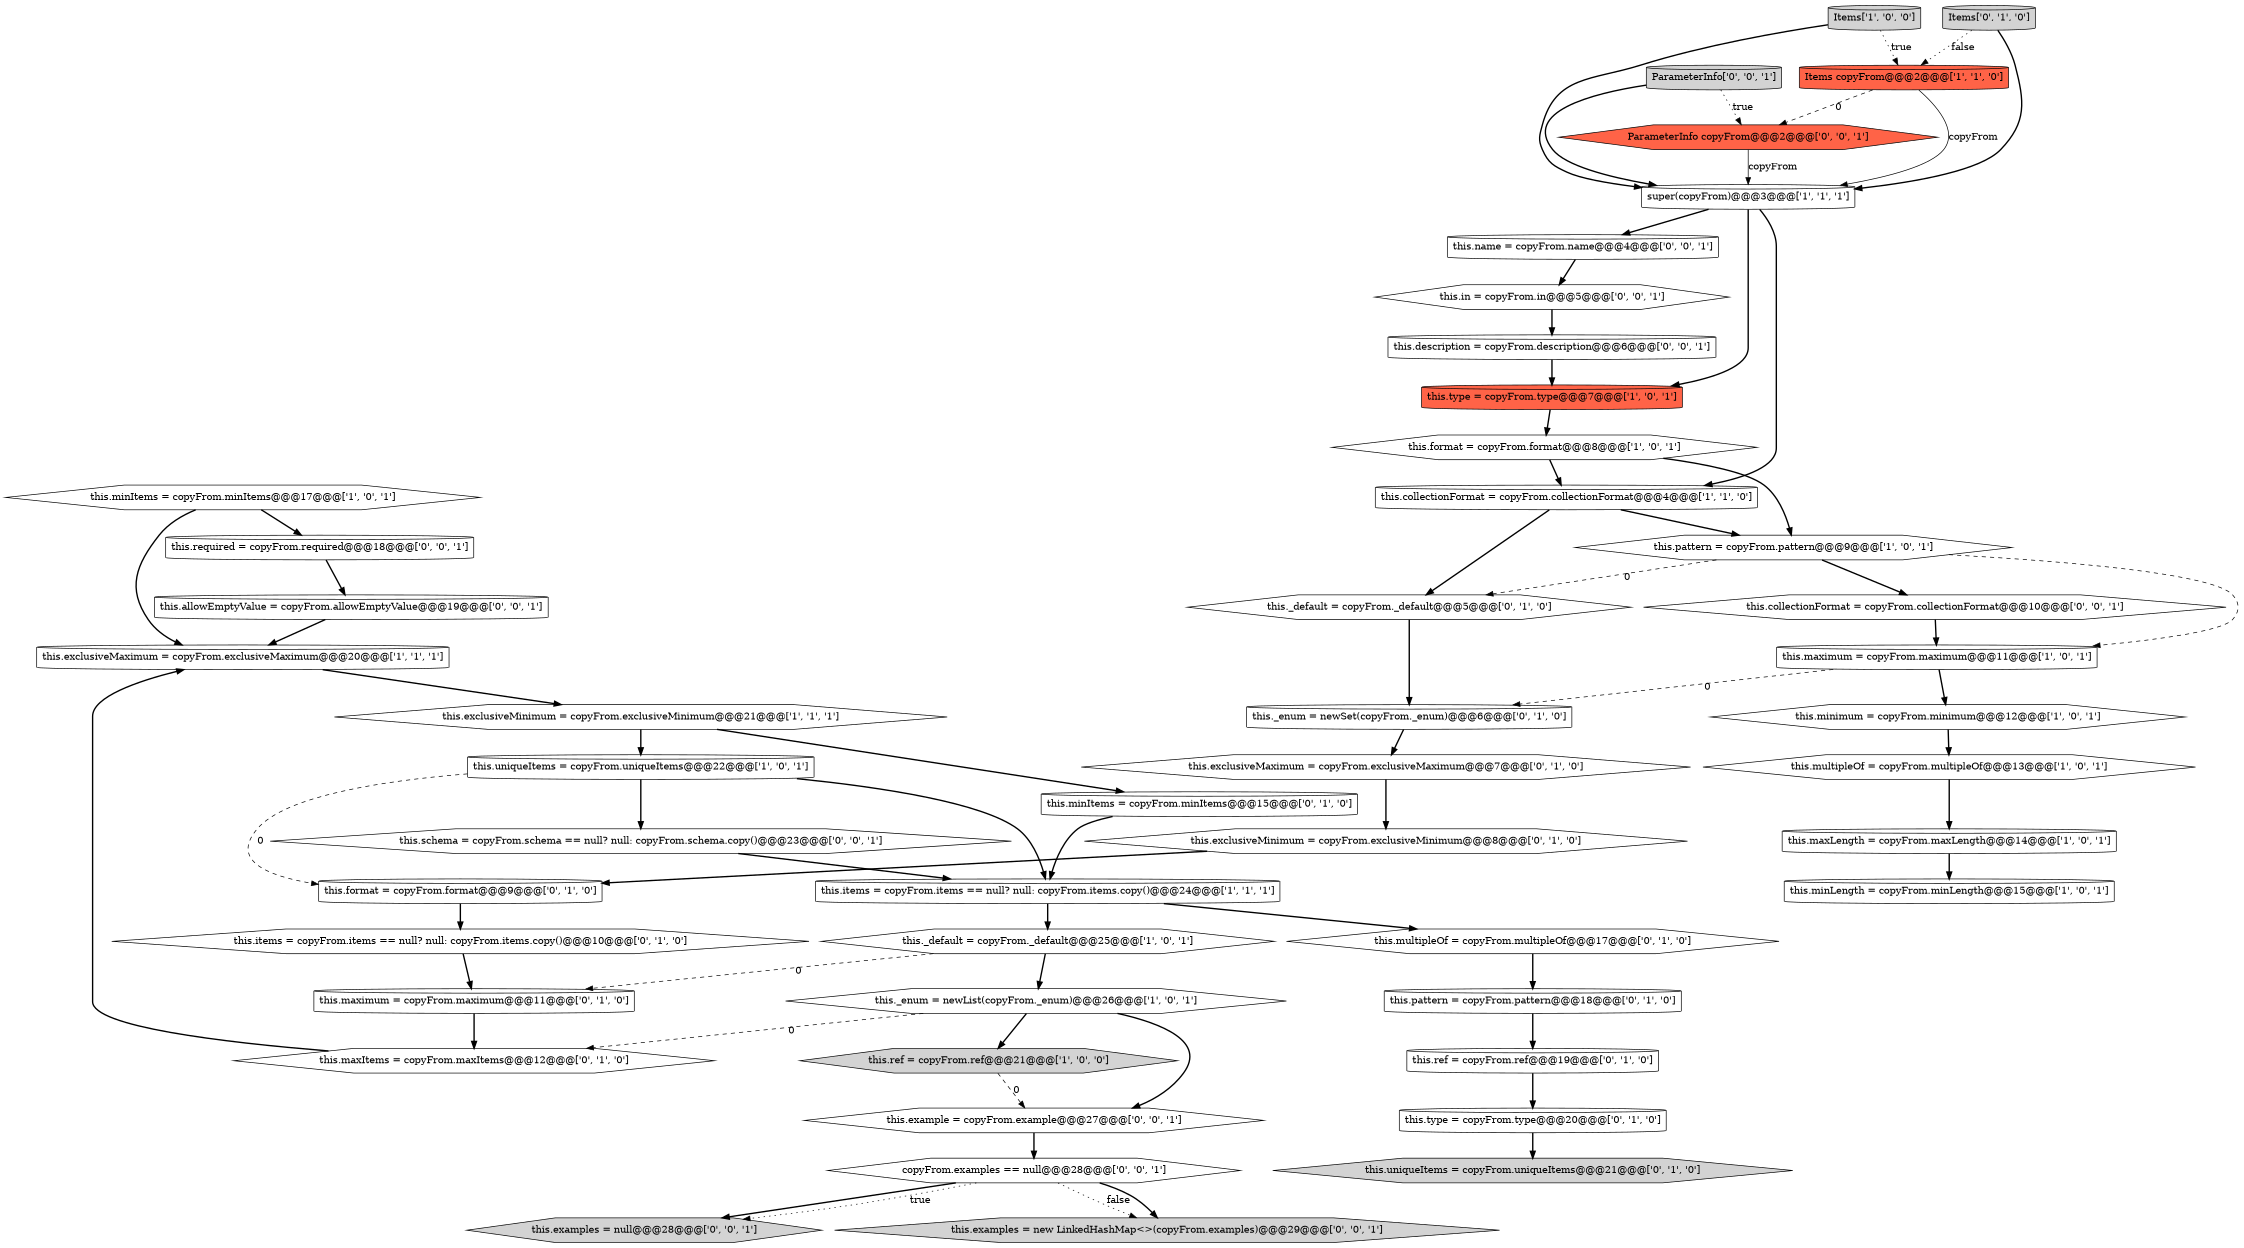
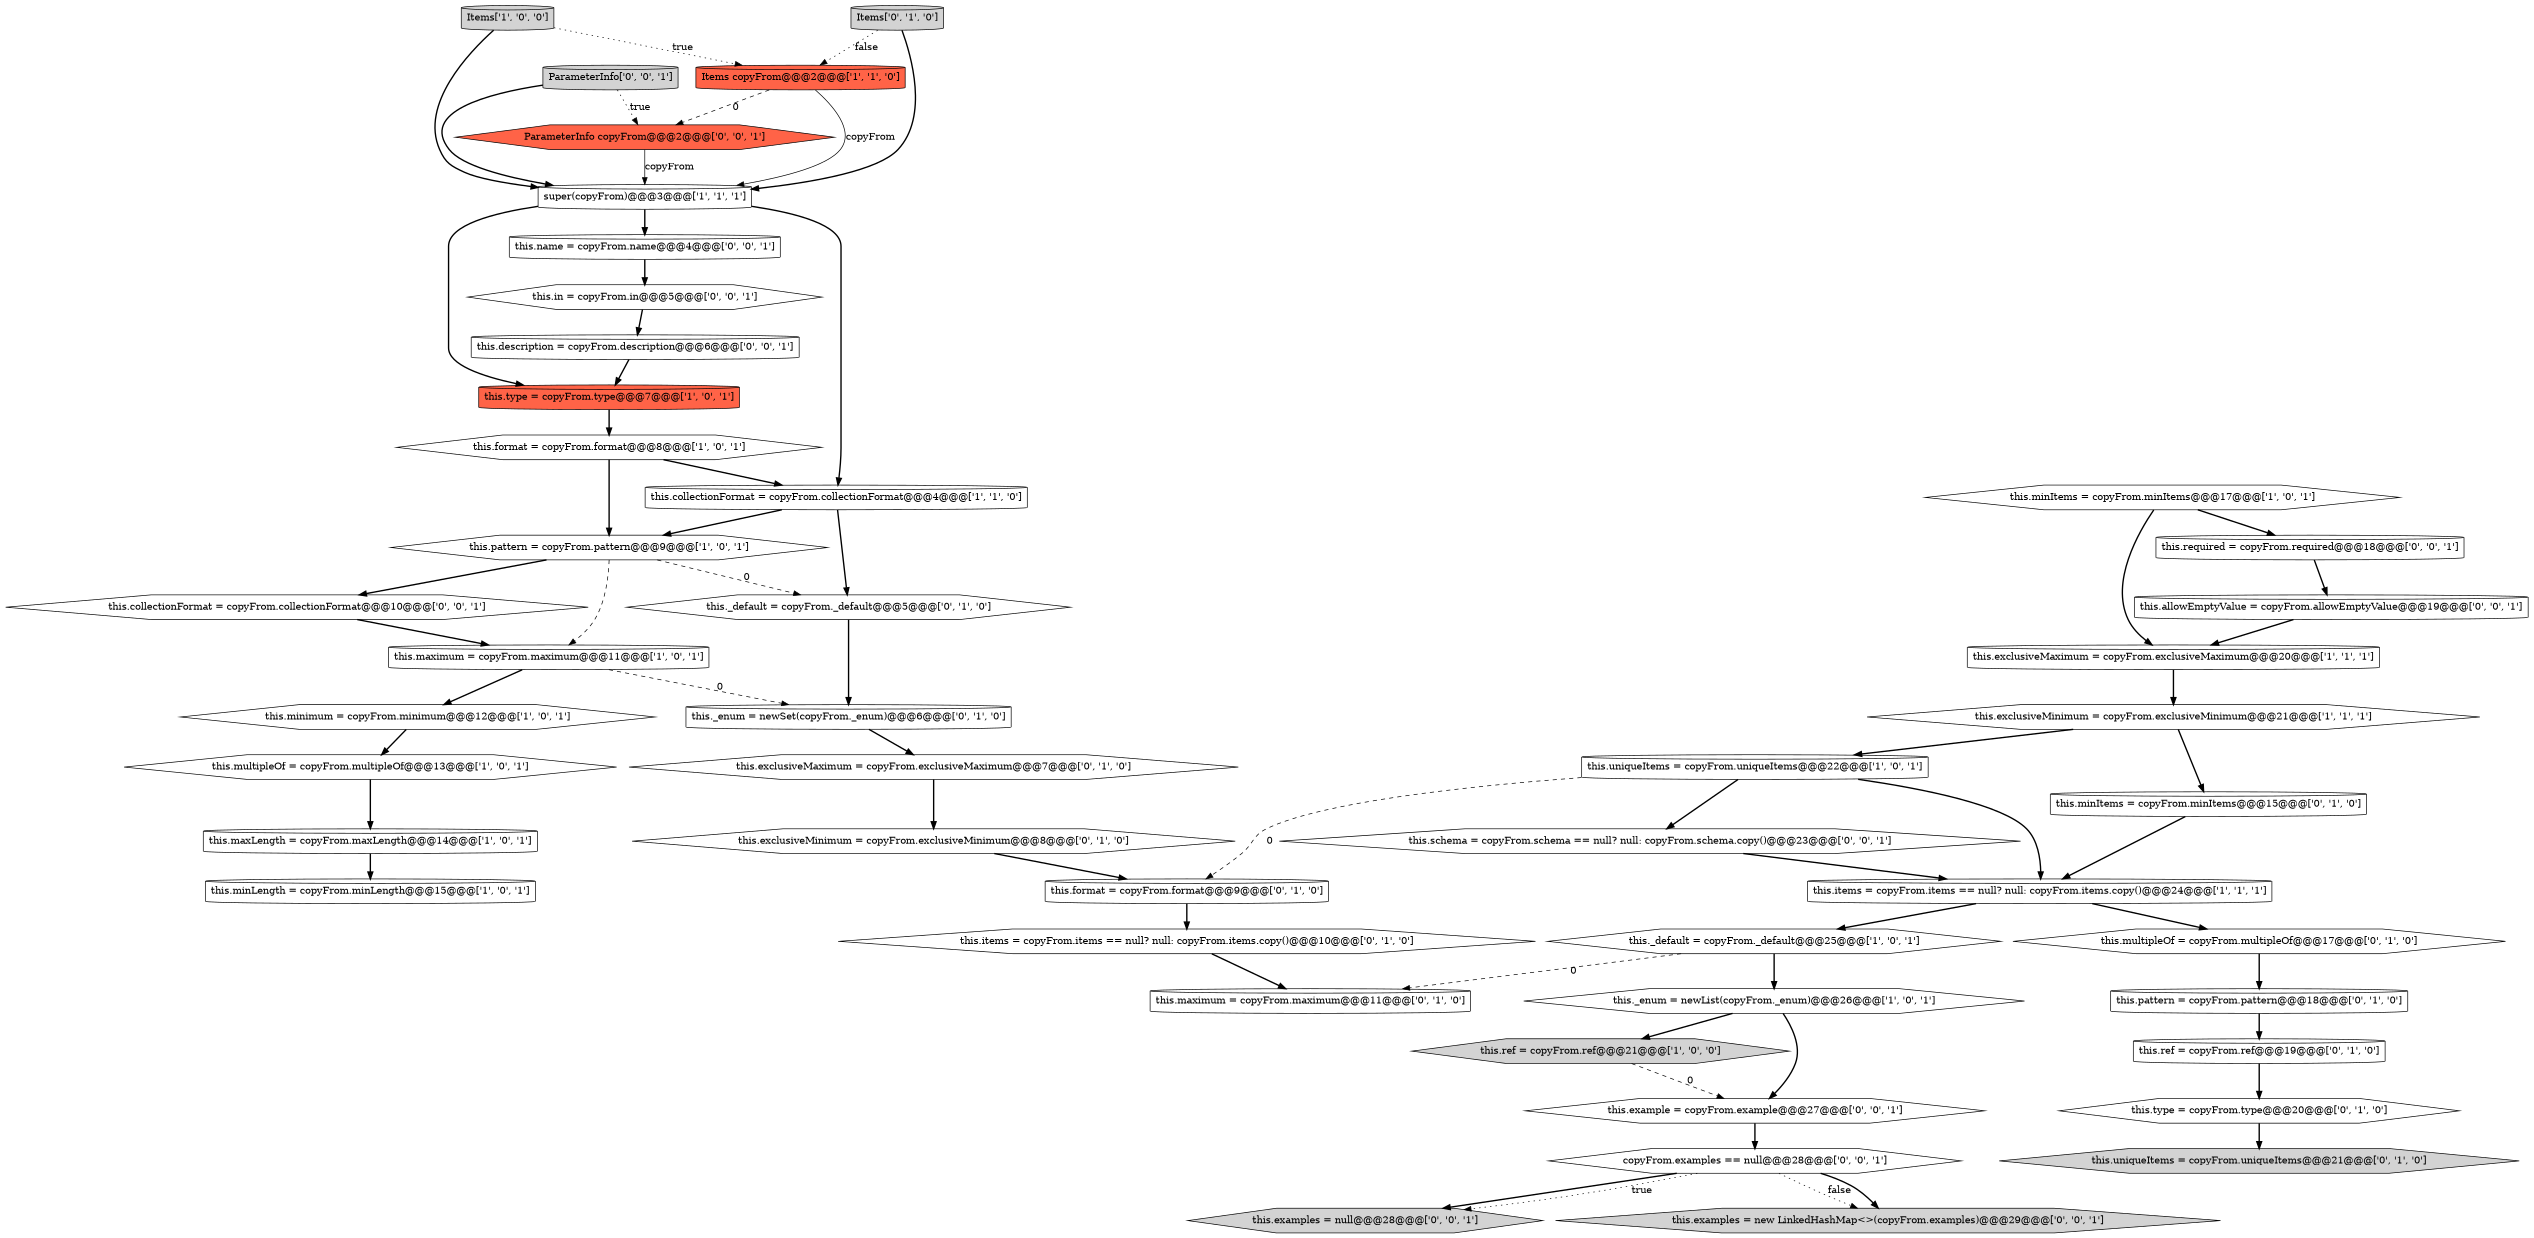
(474, 1061) -> none
(1533, 1120) -> (2259, 1111)
